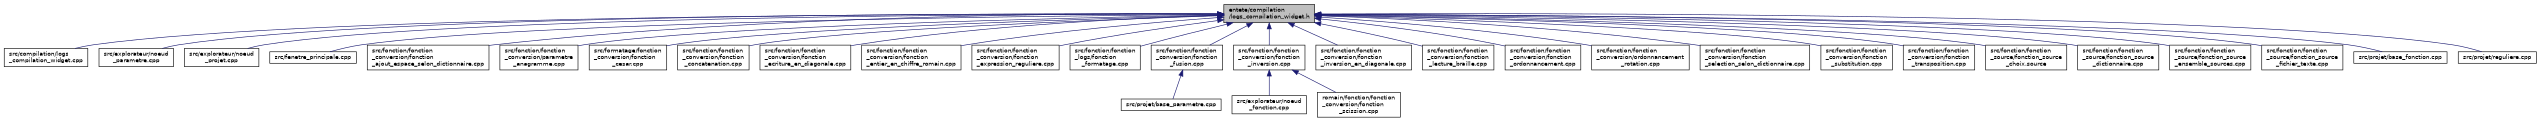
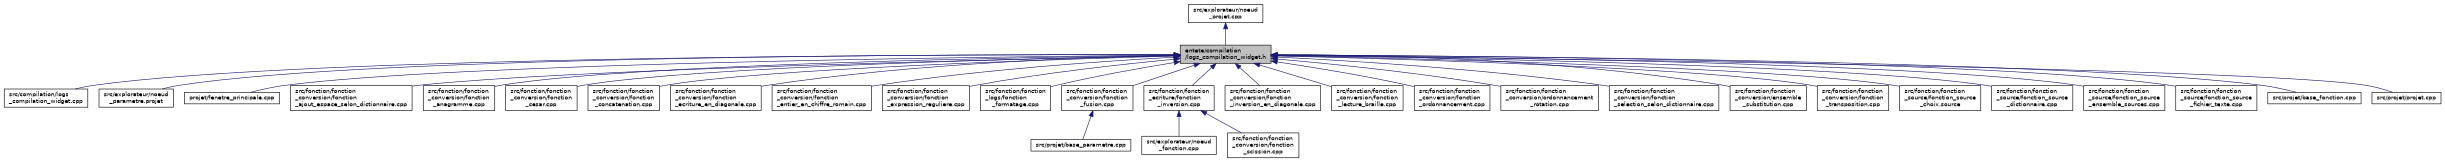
(732, 19) -> (1226, 37)
(136, 58) -> (136, 98)
(313, 58) -> (232, 98)
(539, 58) -> (459, 98)
(628, 58) -> (541, 98)
(1269, 58) -> (1179, 98)
(1857, 58) -> (1768, 98)
(2497, 58) -> (2406, 98)
(1359, 105) -> (1263, 145)
